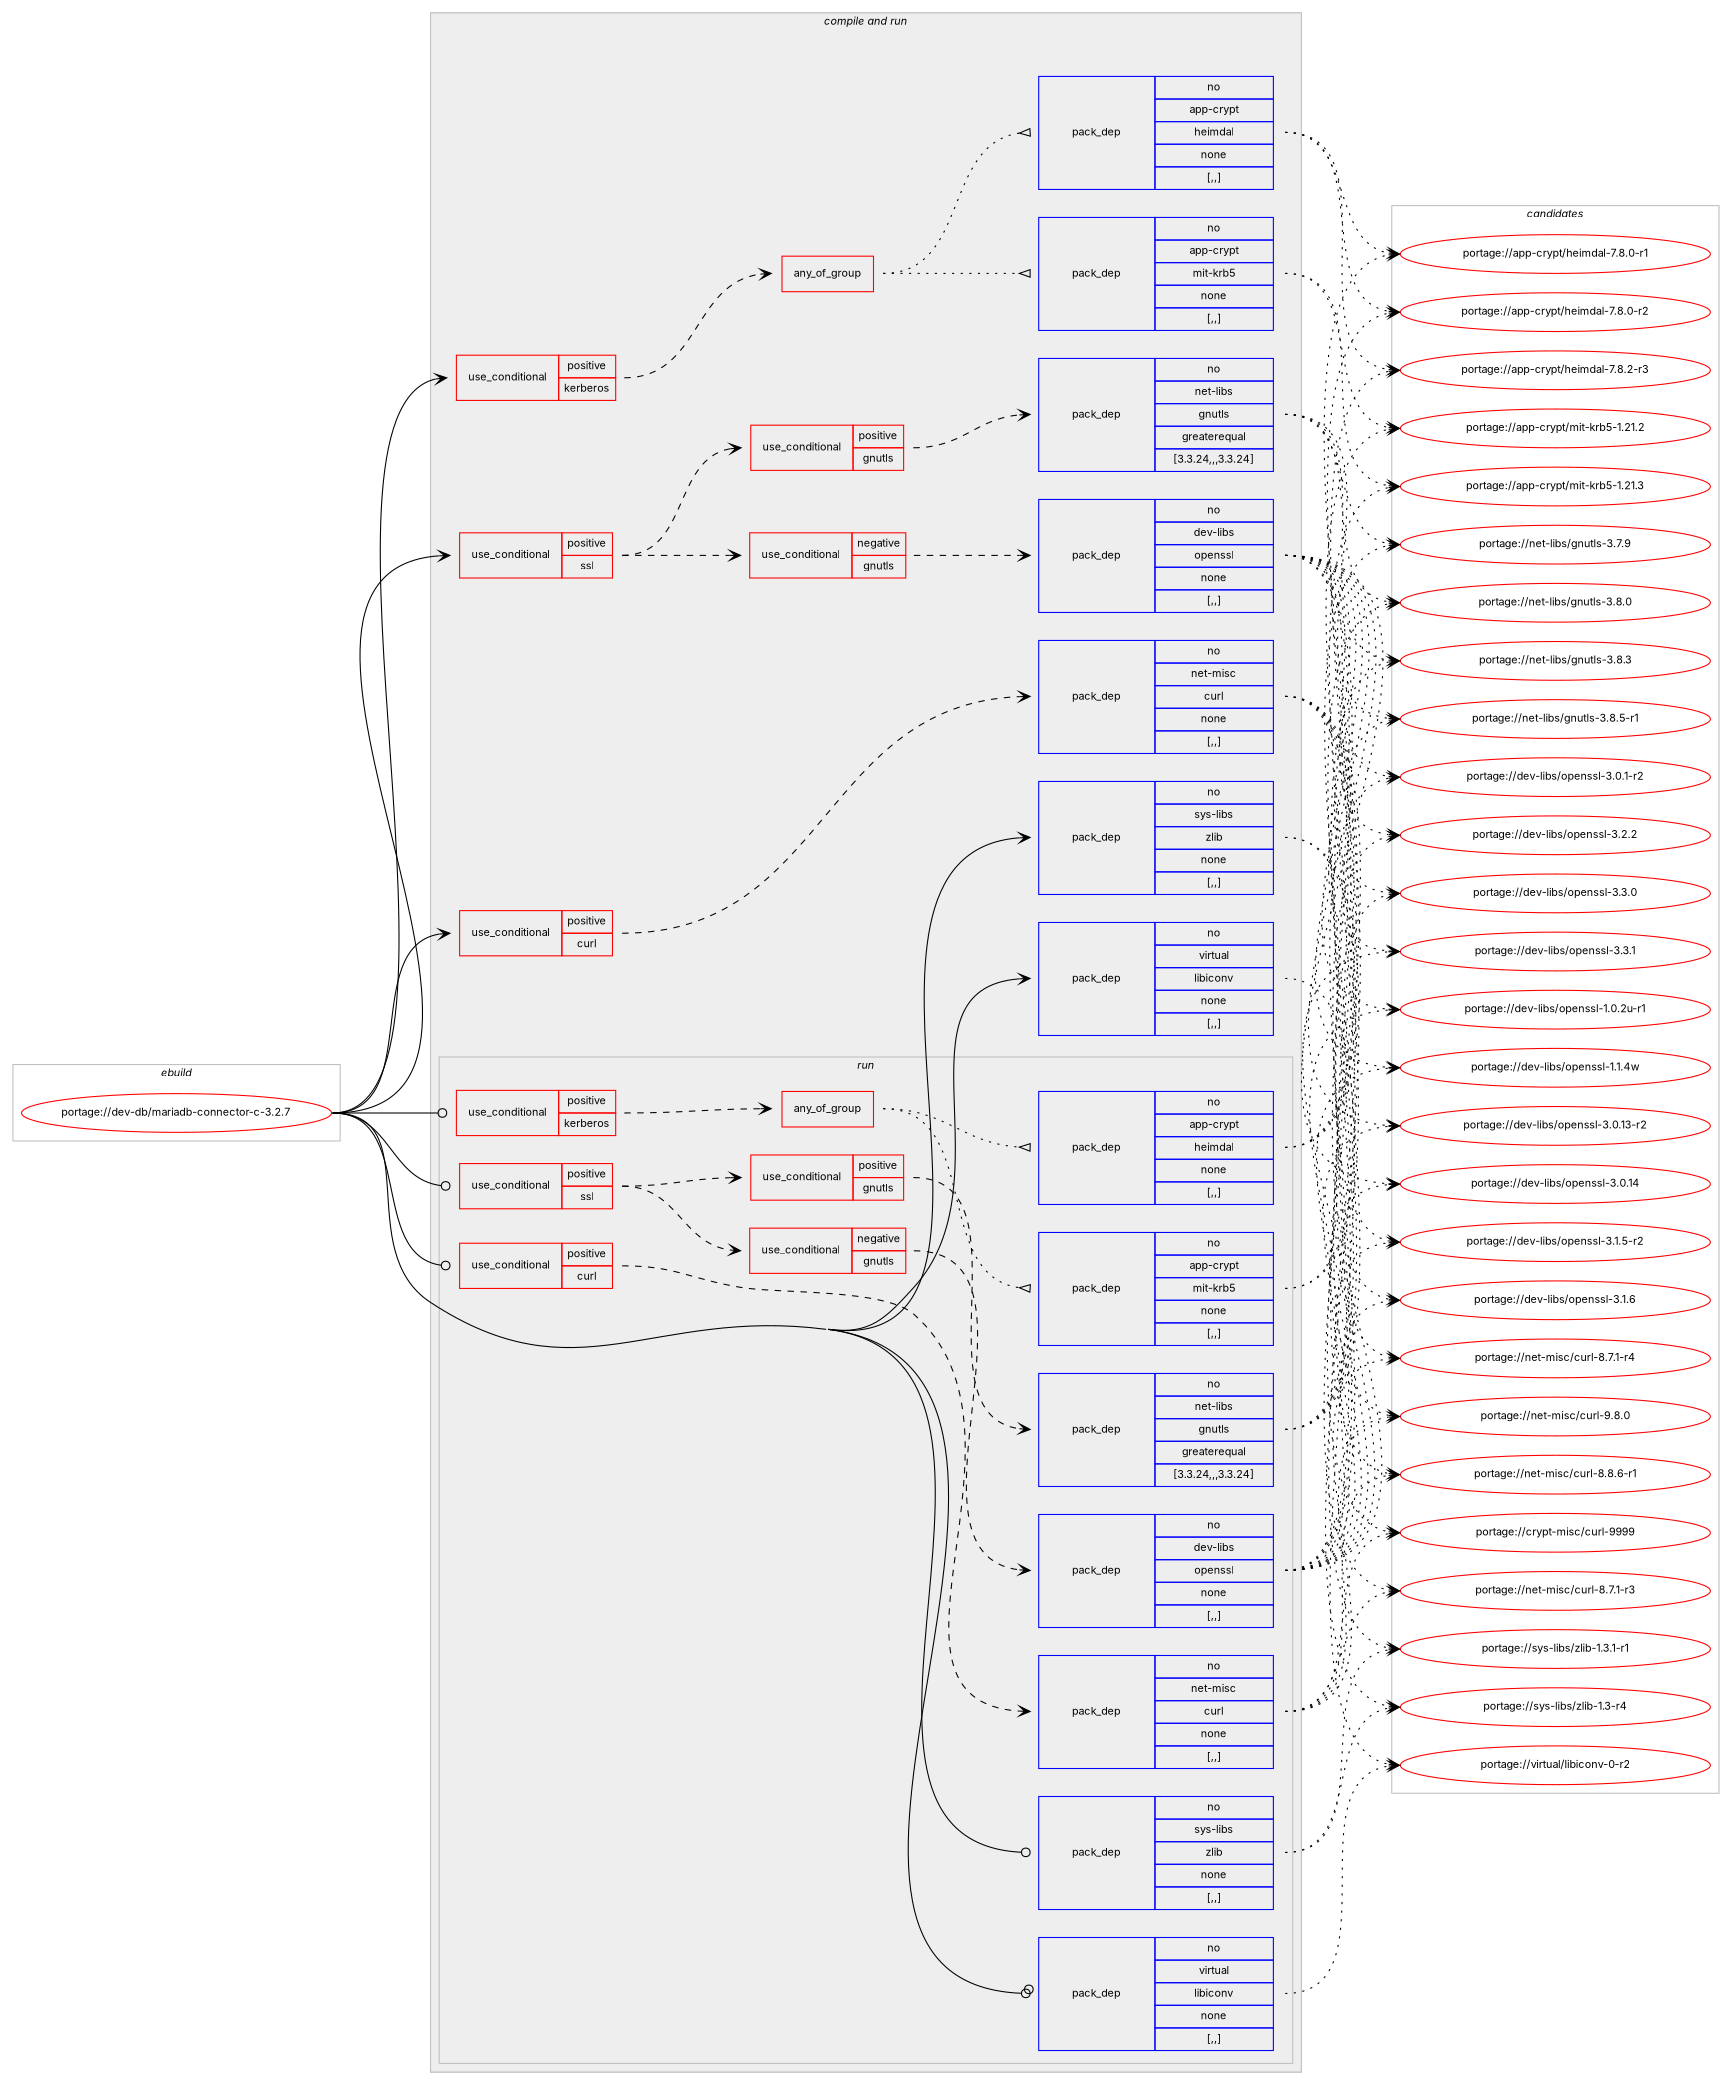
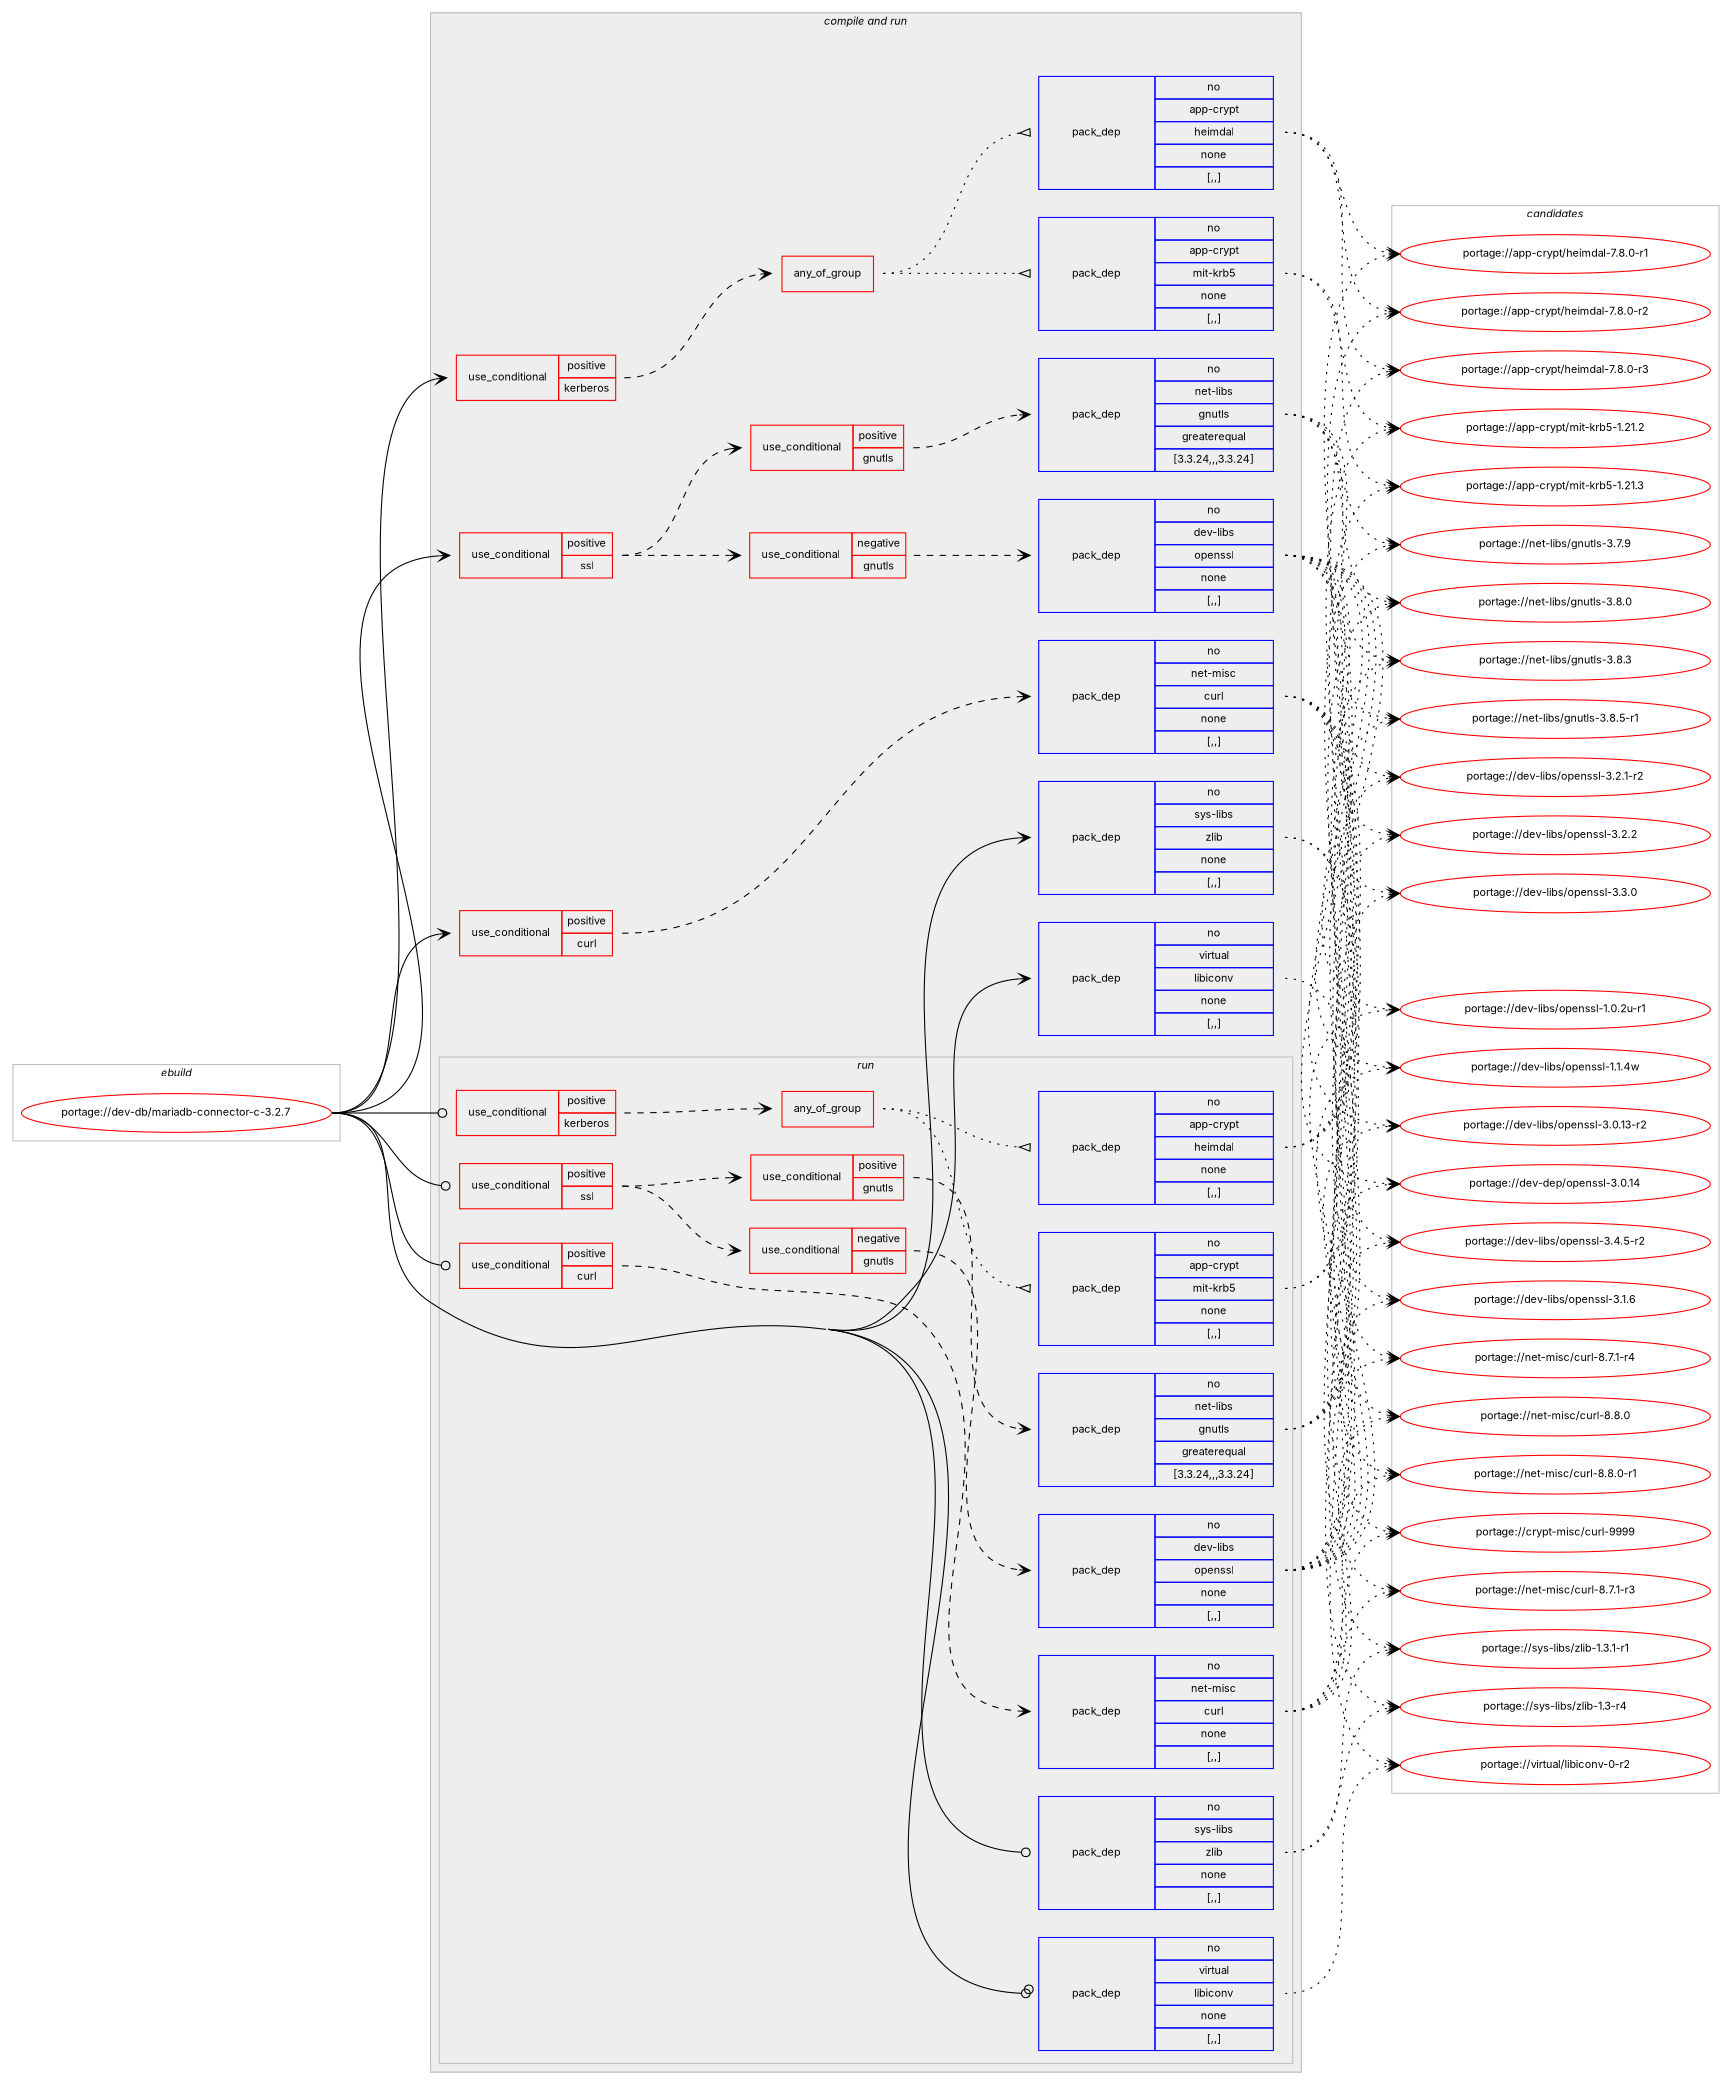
(1555, 370) -> (1555, 370)
(1555, 777) -> (1555, 777)
(1555, 952) -> none
(1555, 1184) -> (1555, 1184)
(1555, 1242) -> (1555, 1242)
(1555, 1417) -> (1555, 1417)
(1555, 1475) -> (1555, 1475)
